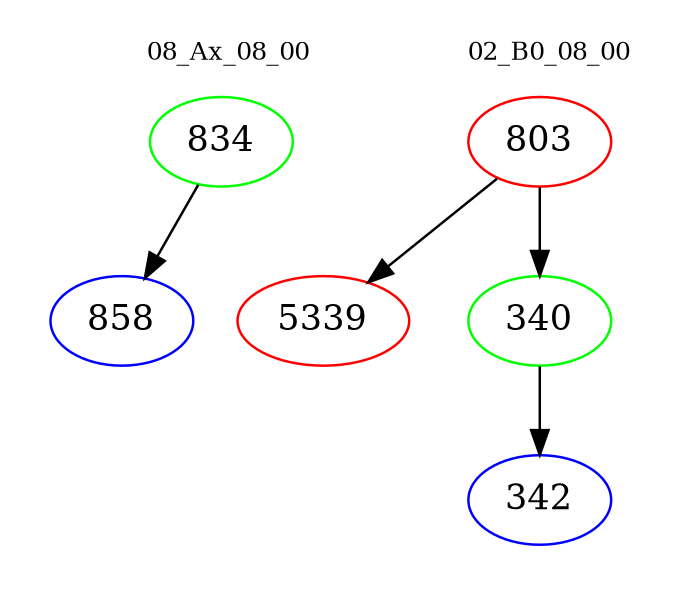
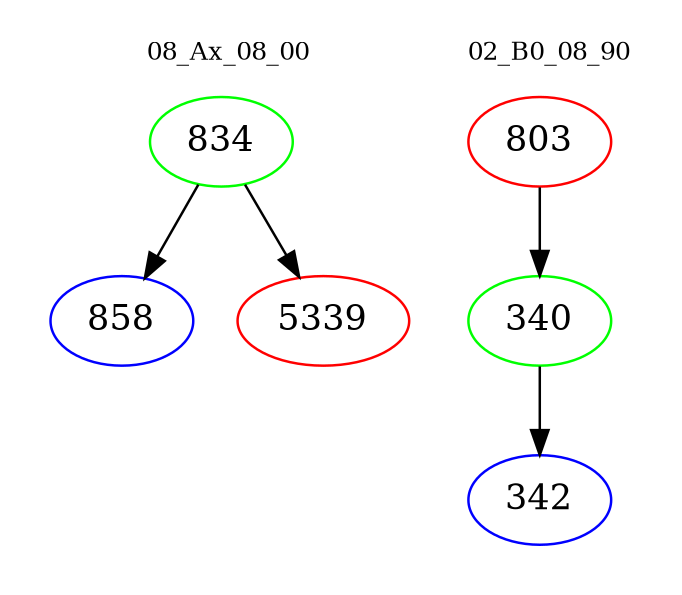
(550, 53) -> (550, 53)
(464, 205) -> (266, 220)
